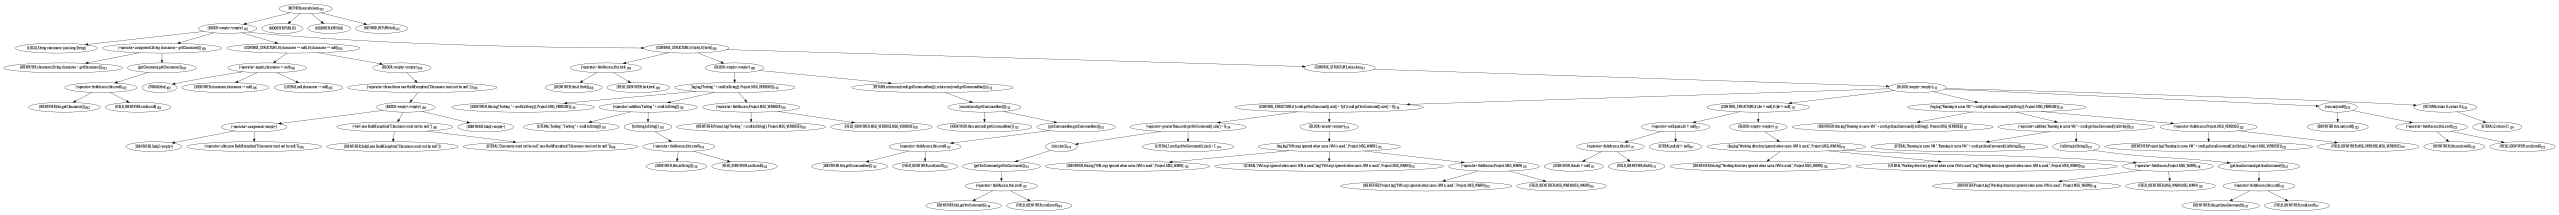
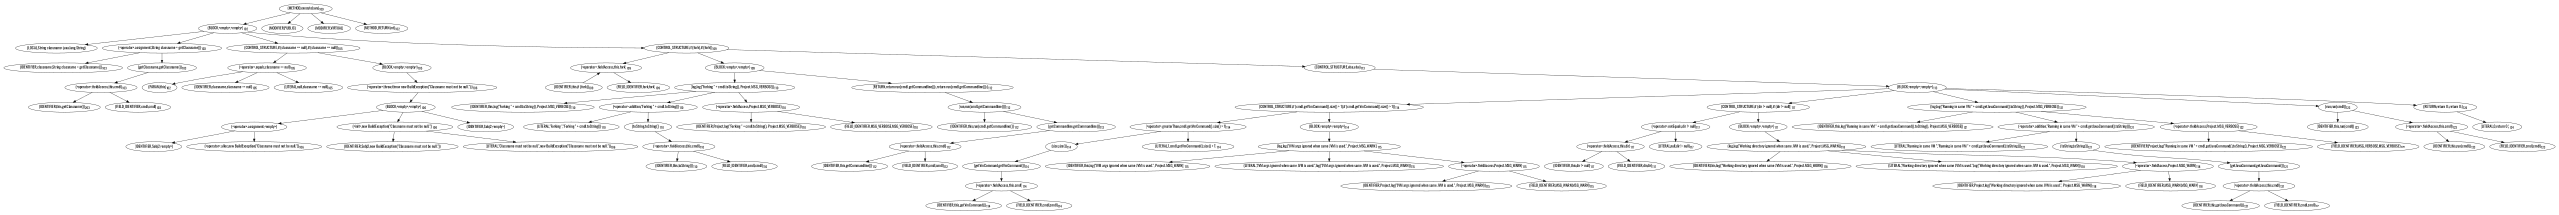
(322, 8) -> (322, 8)
(590, 77) -> (590, 79)
